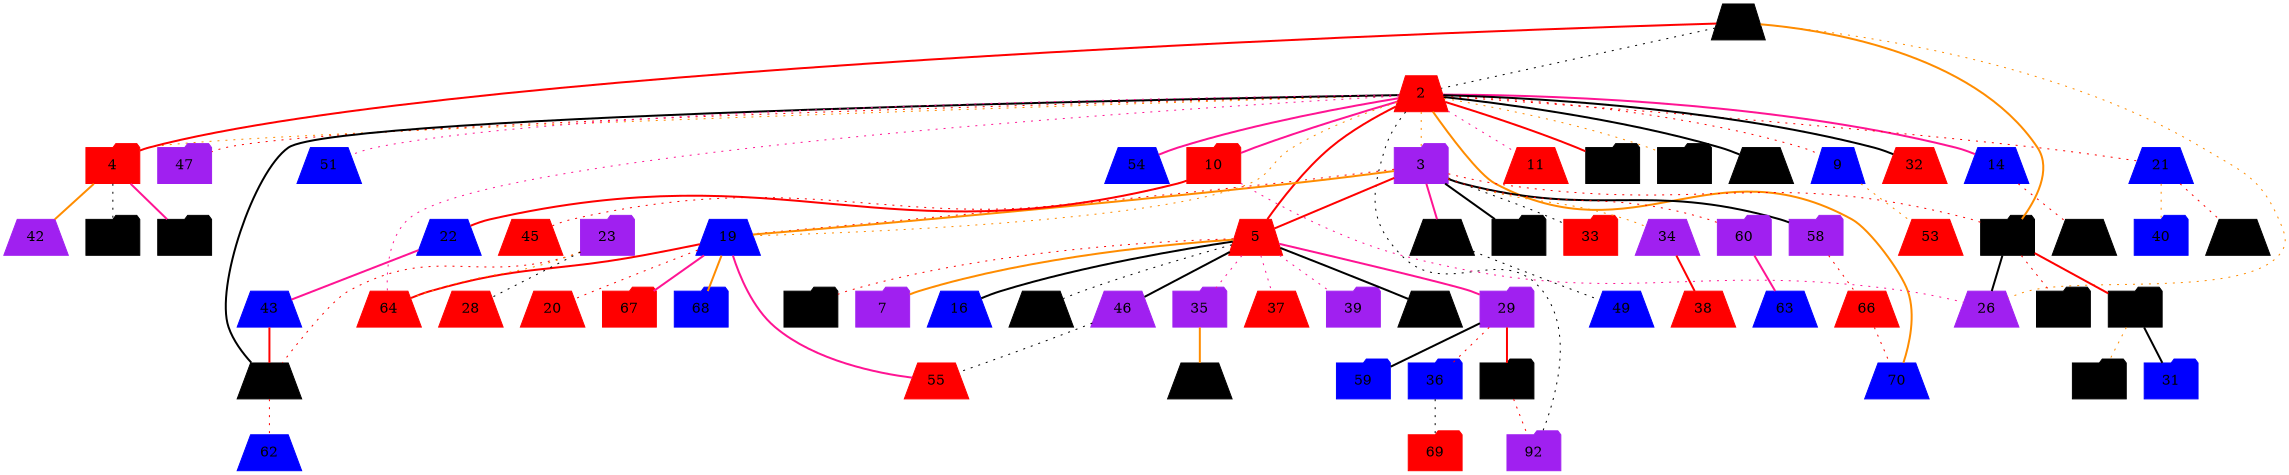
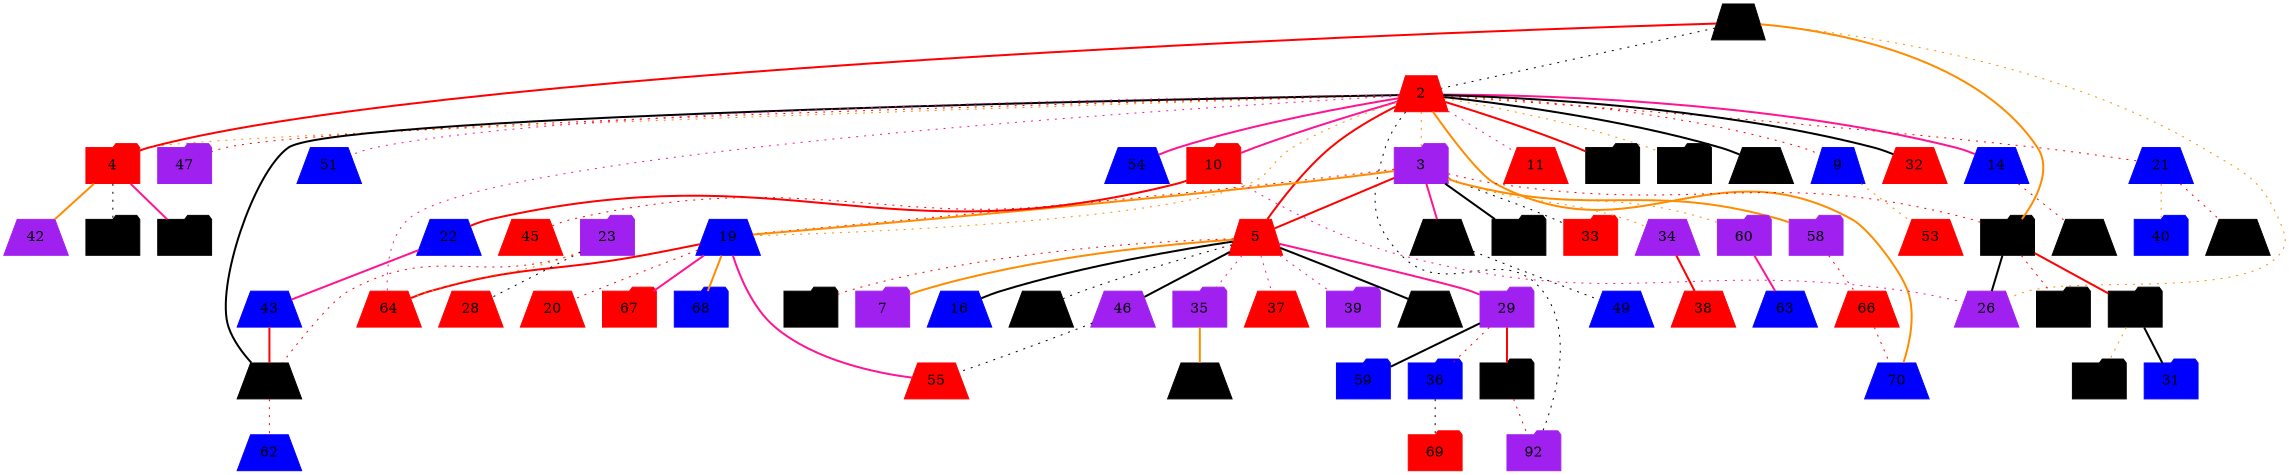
(1583, 200) -> (1583, 200)
(1696, 203) -> (1696, 203)
